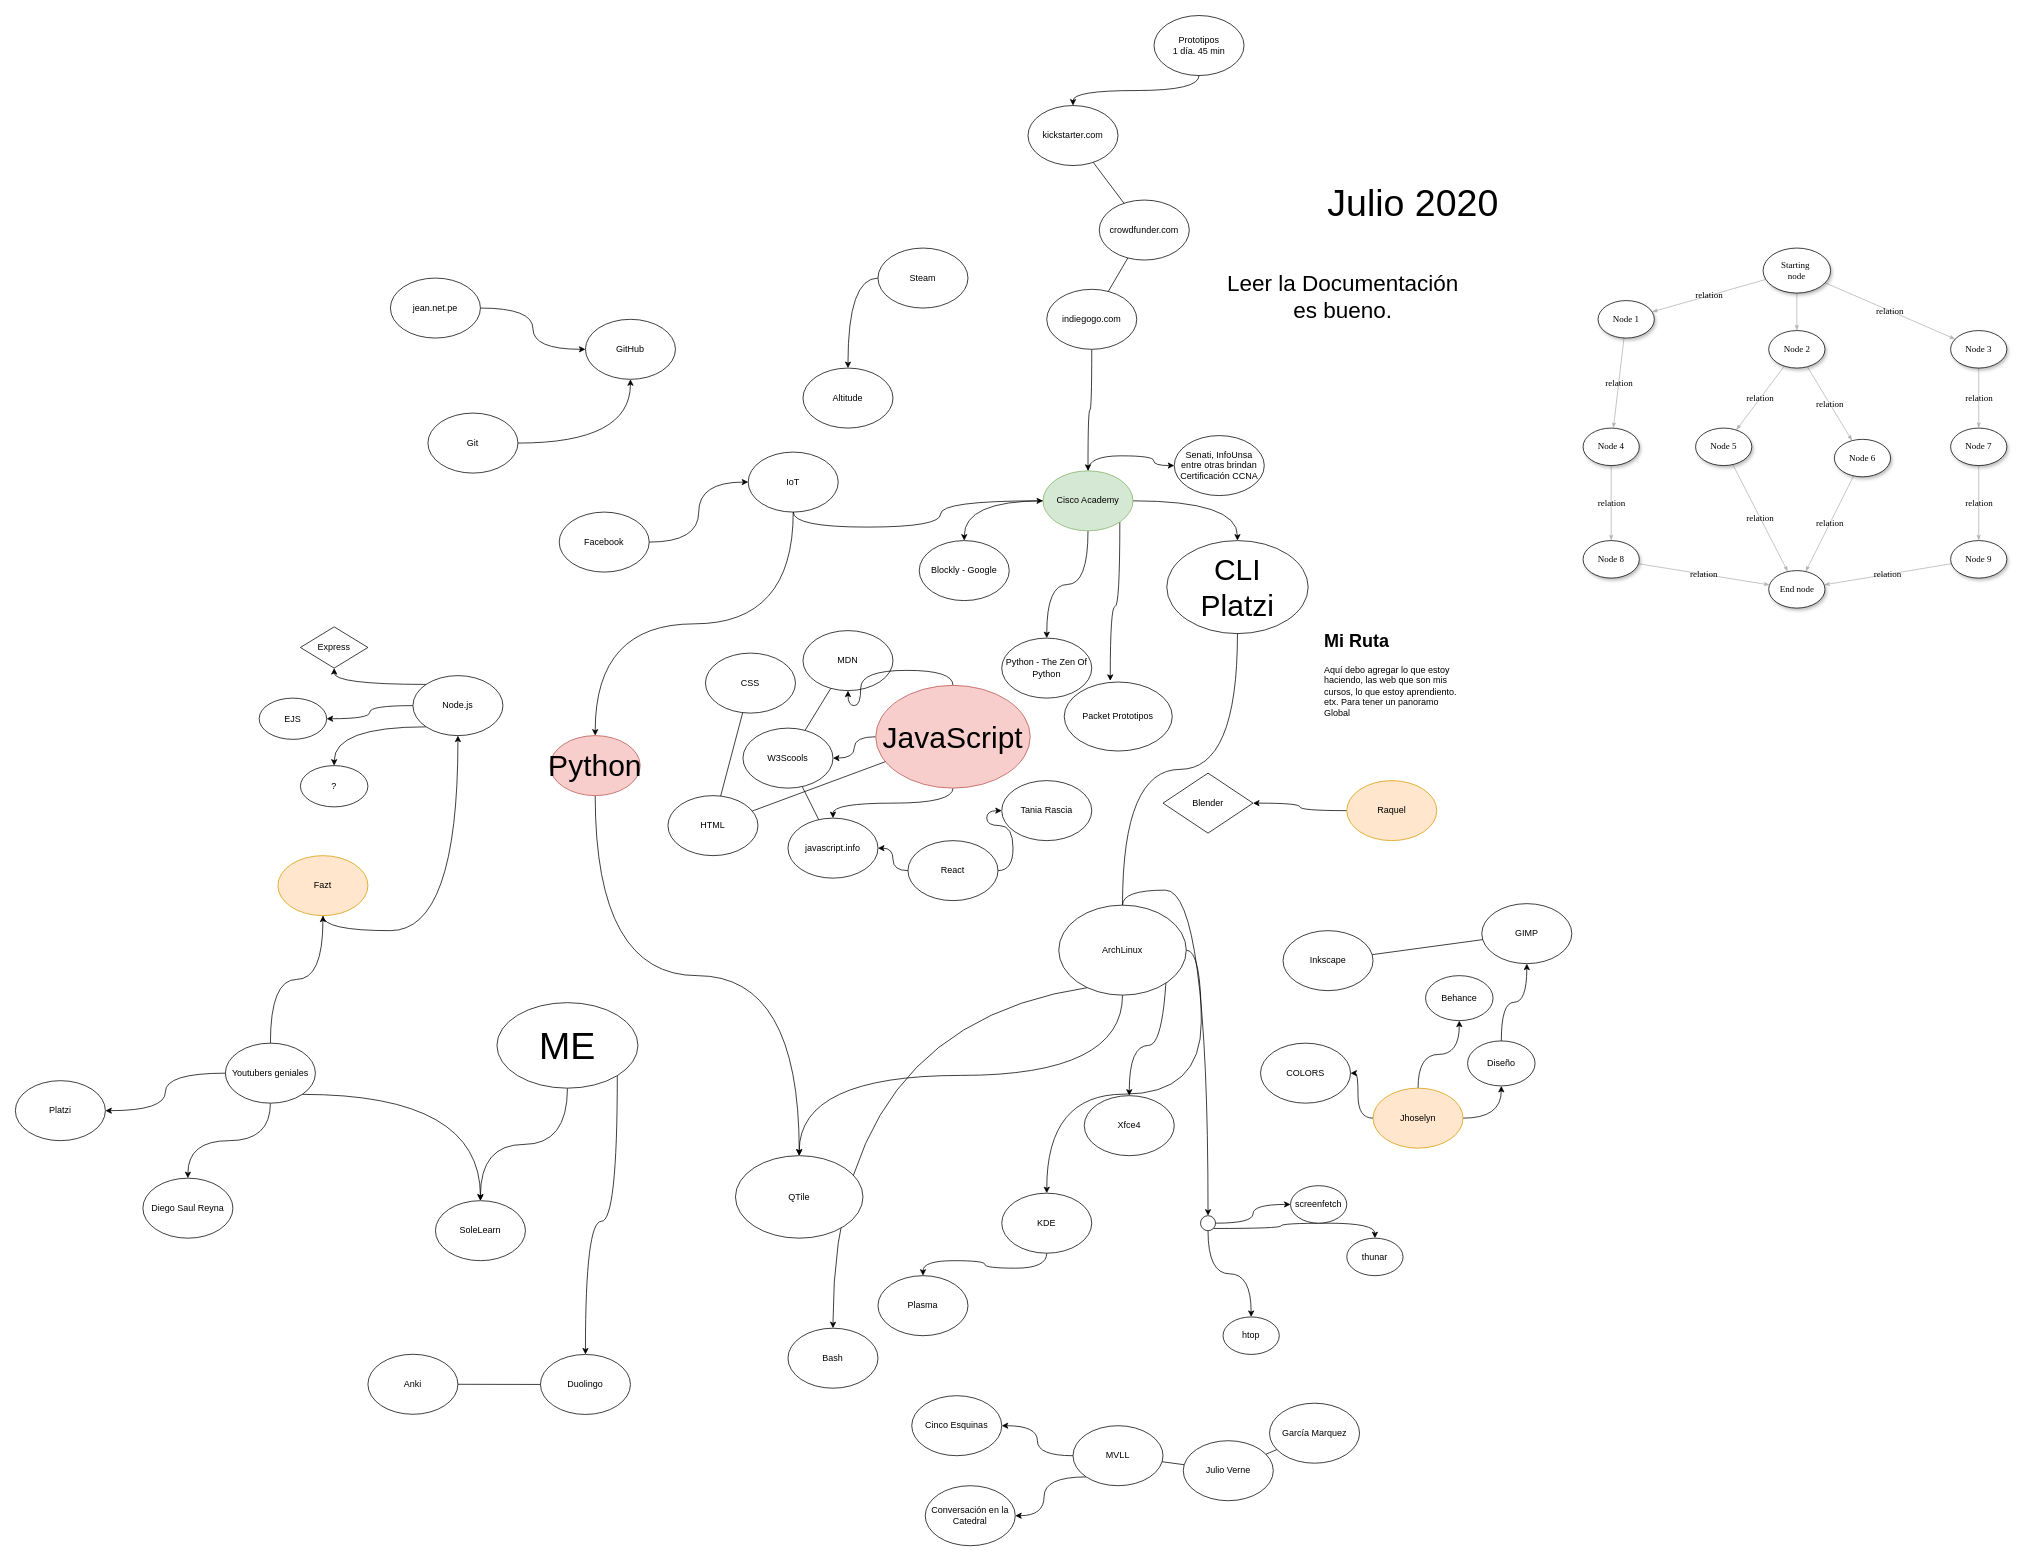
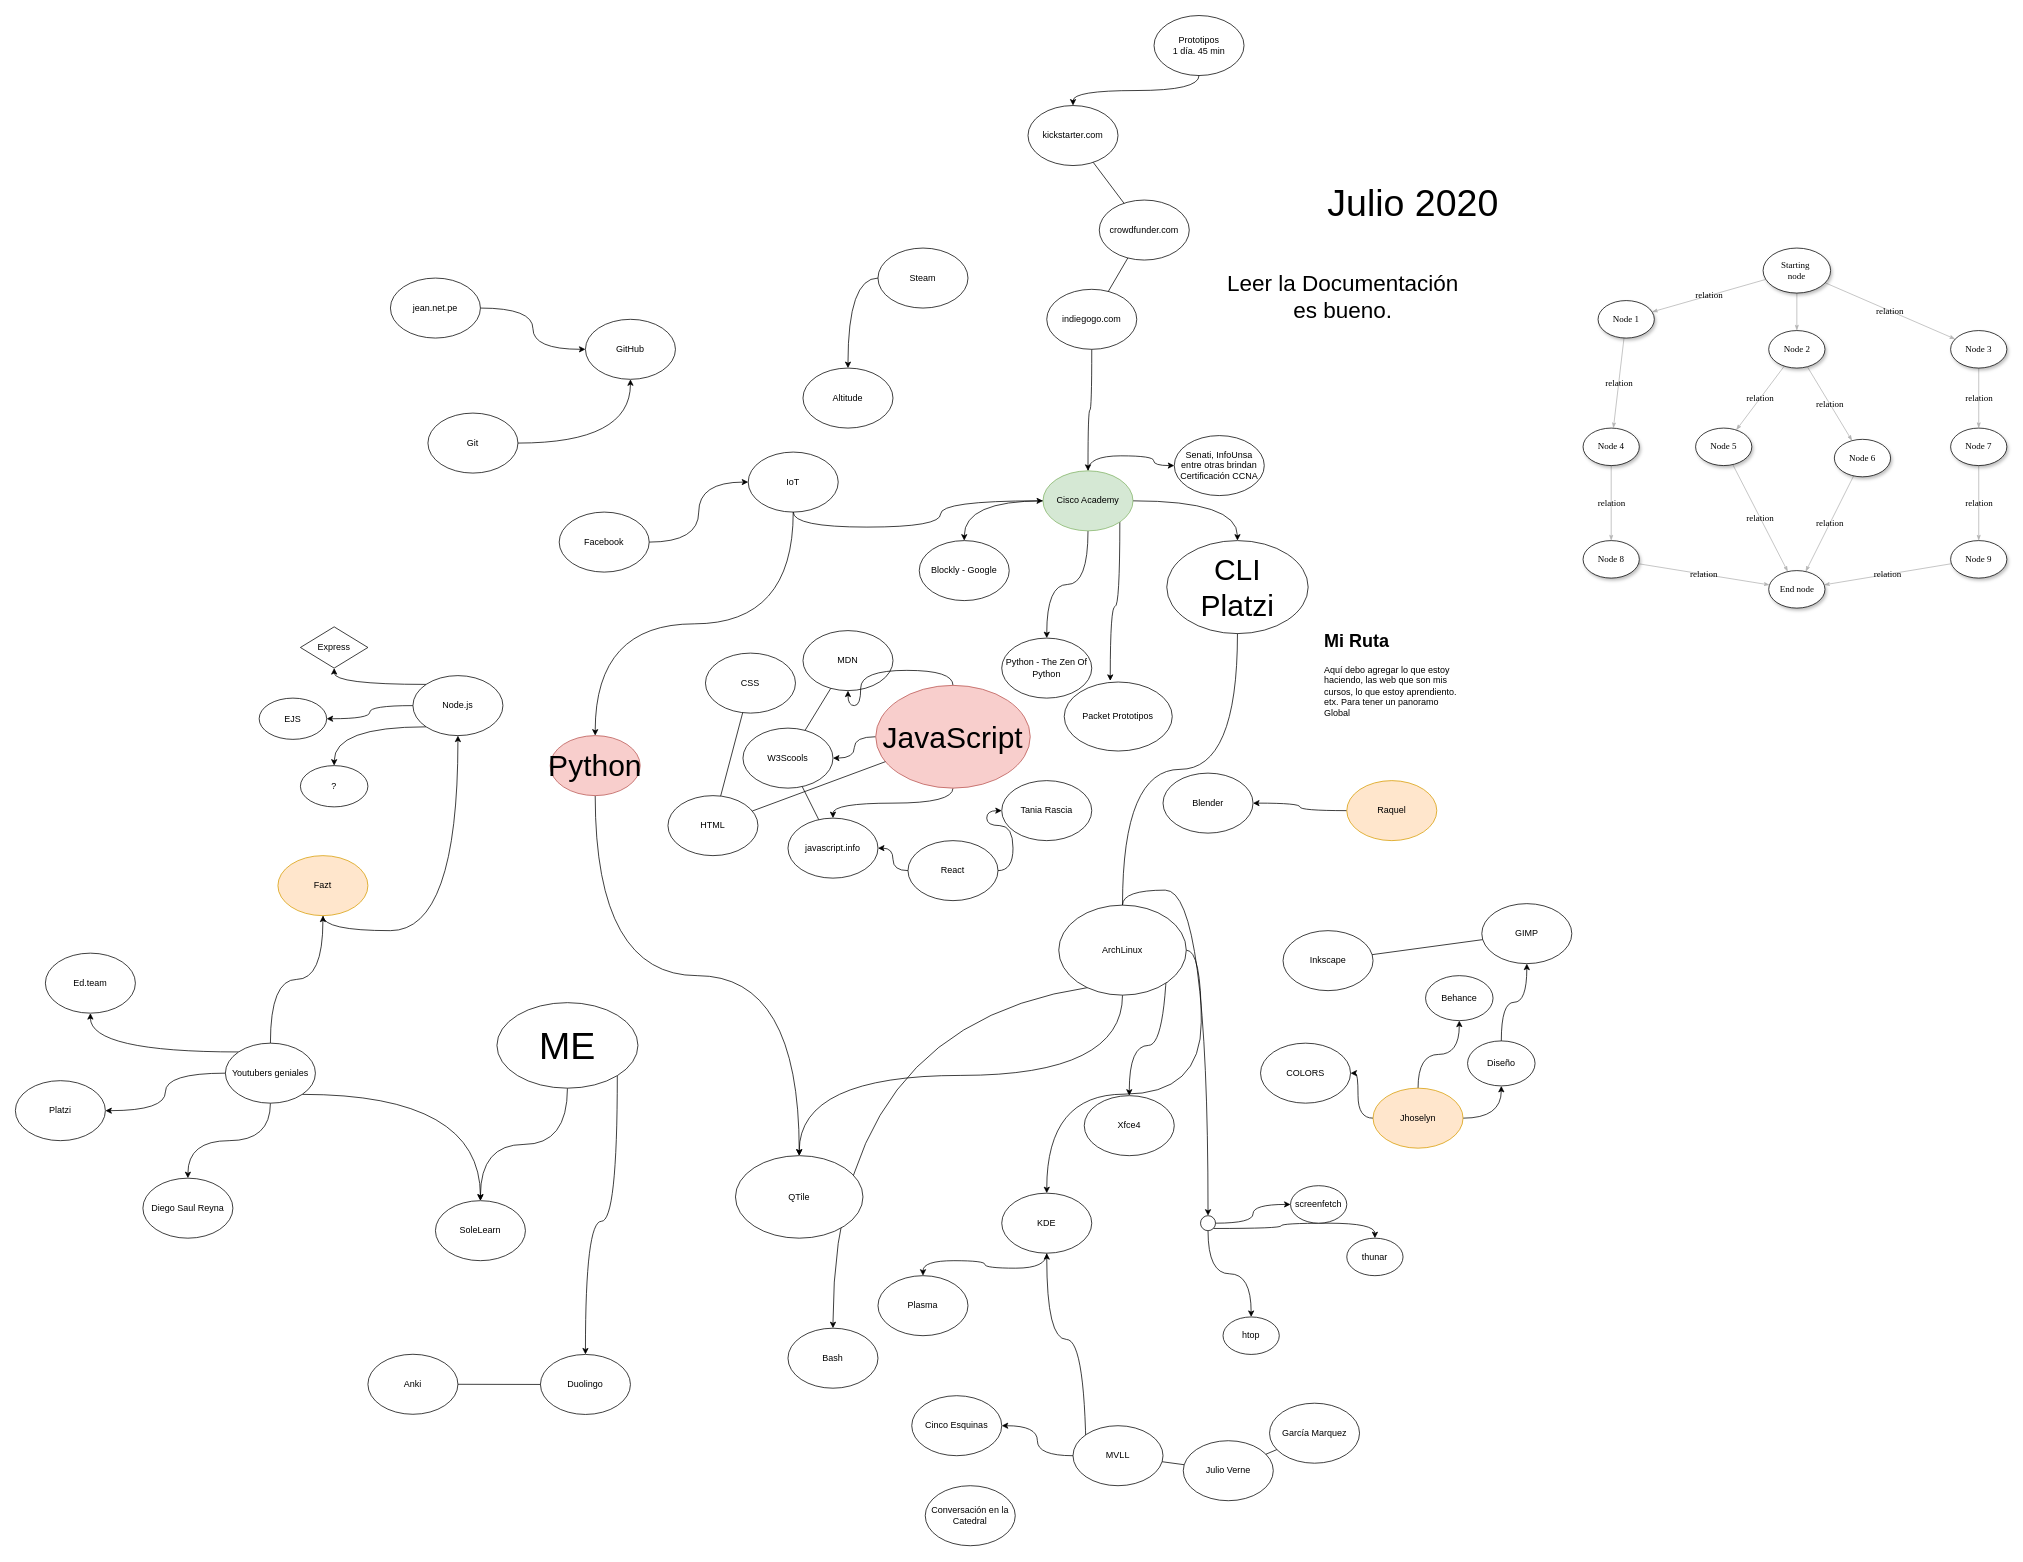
(1208, 803) -> (1208, 803)
none -> (90, 983)
none -> (154, 1047)
(1045, 1491) -> (1077, 1353)
